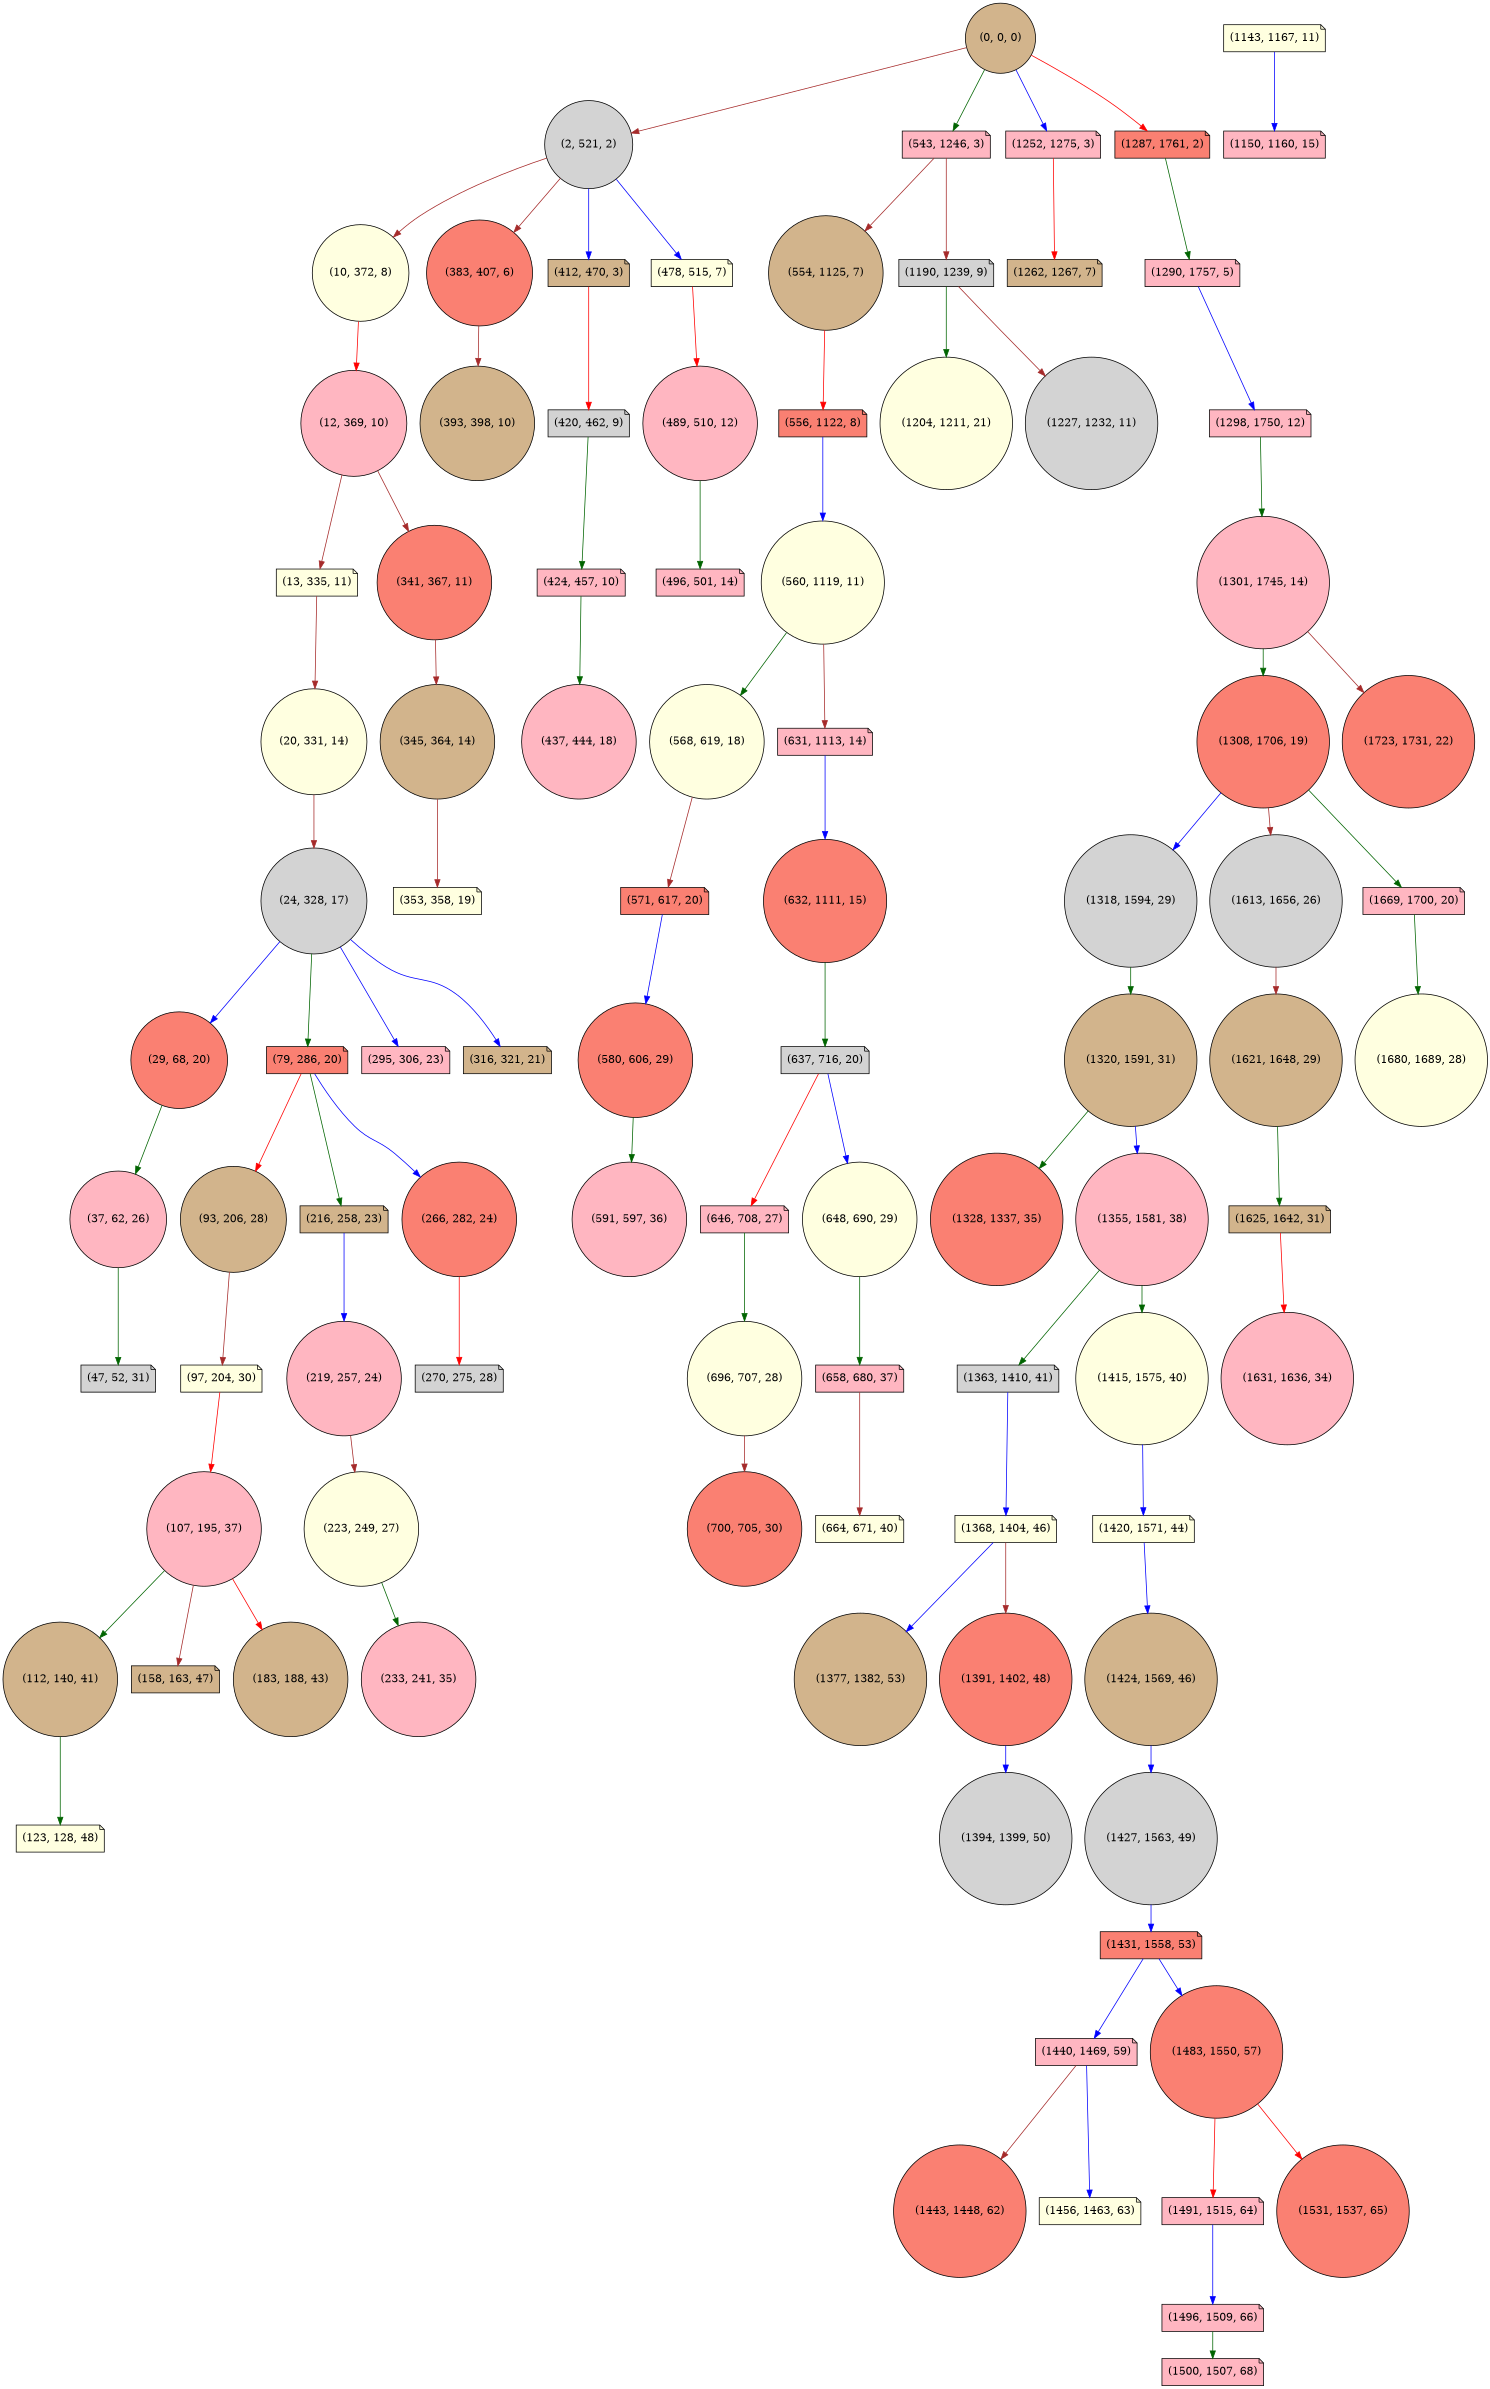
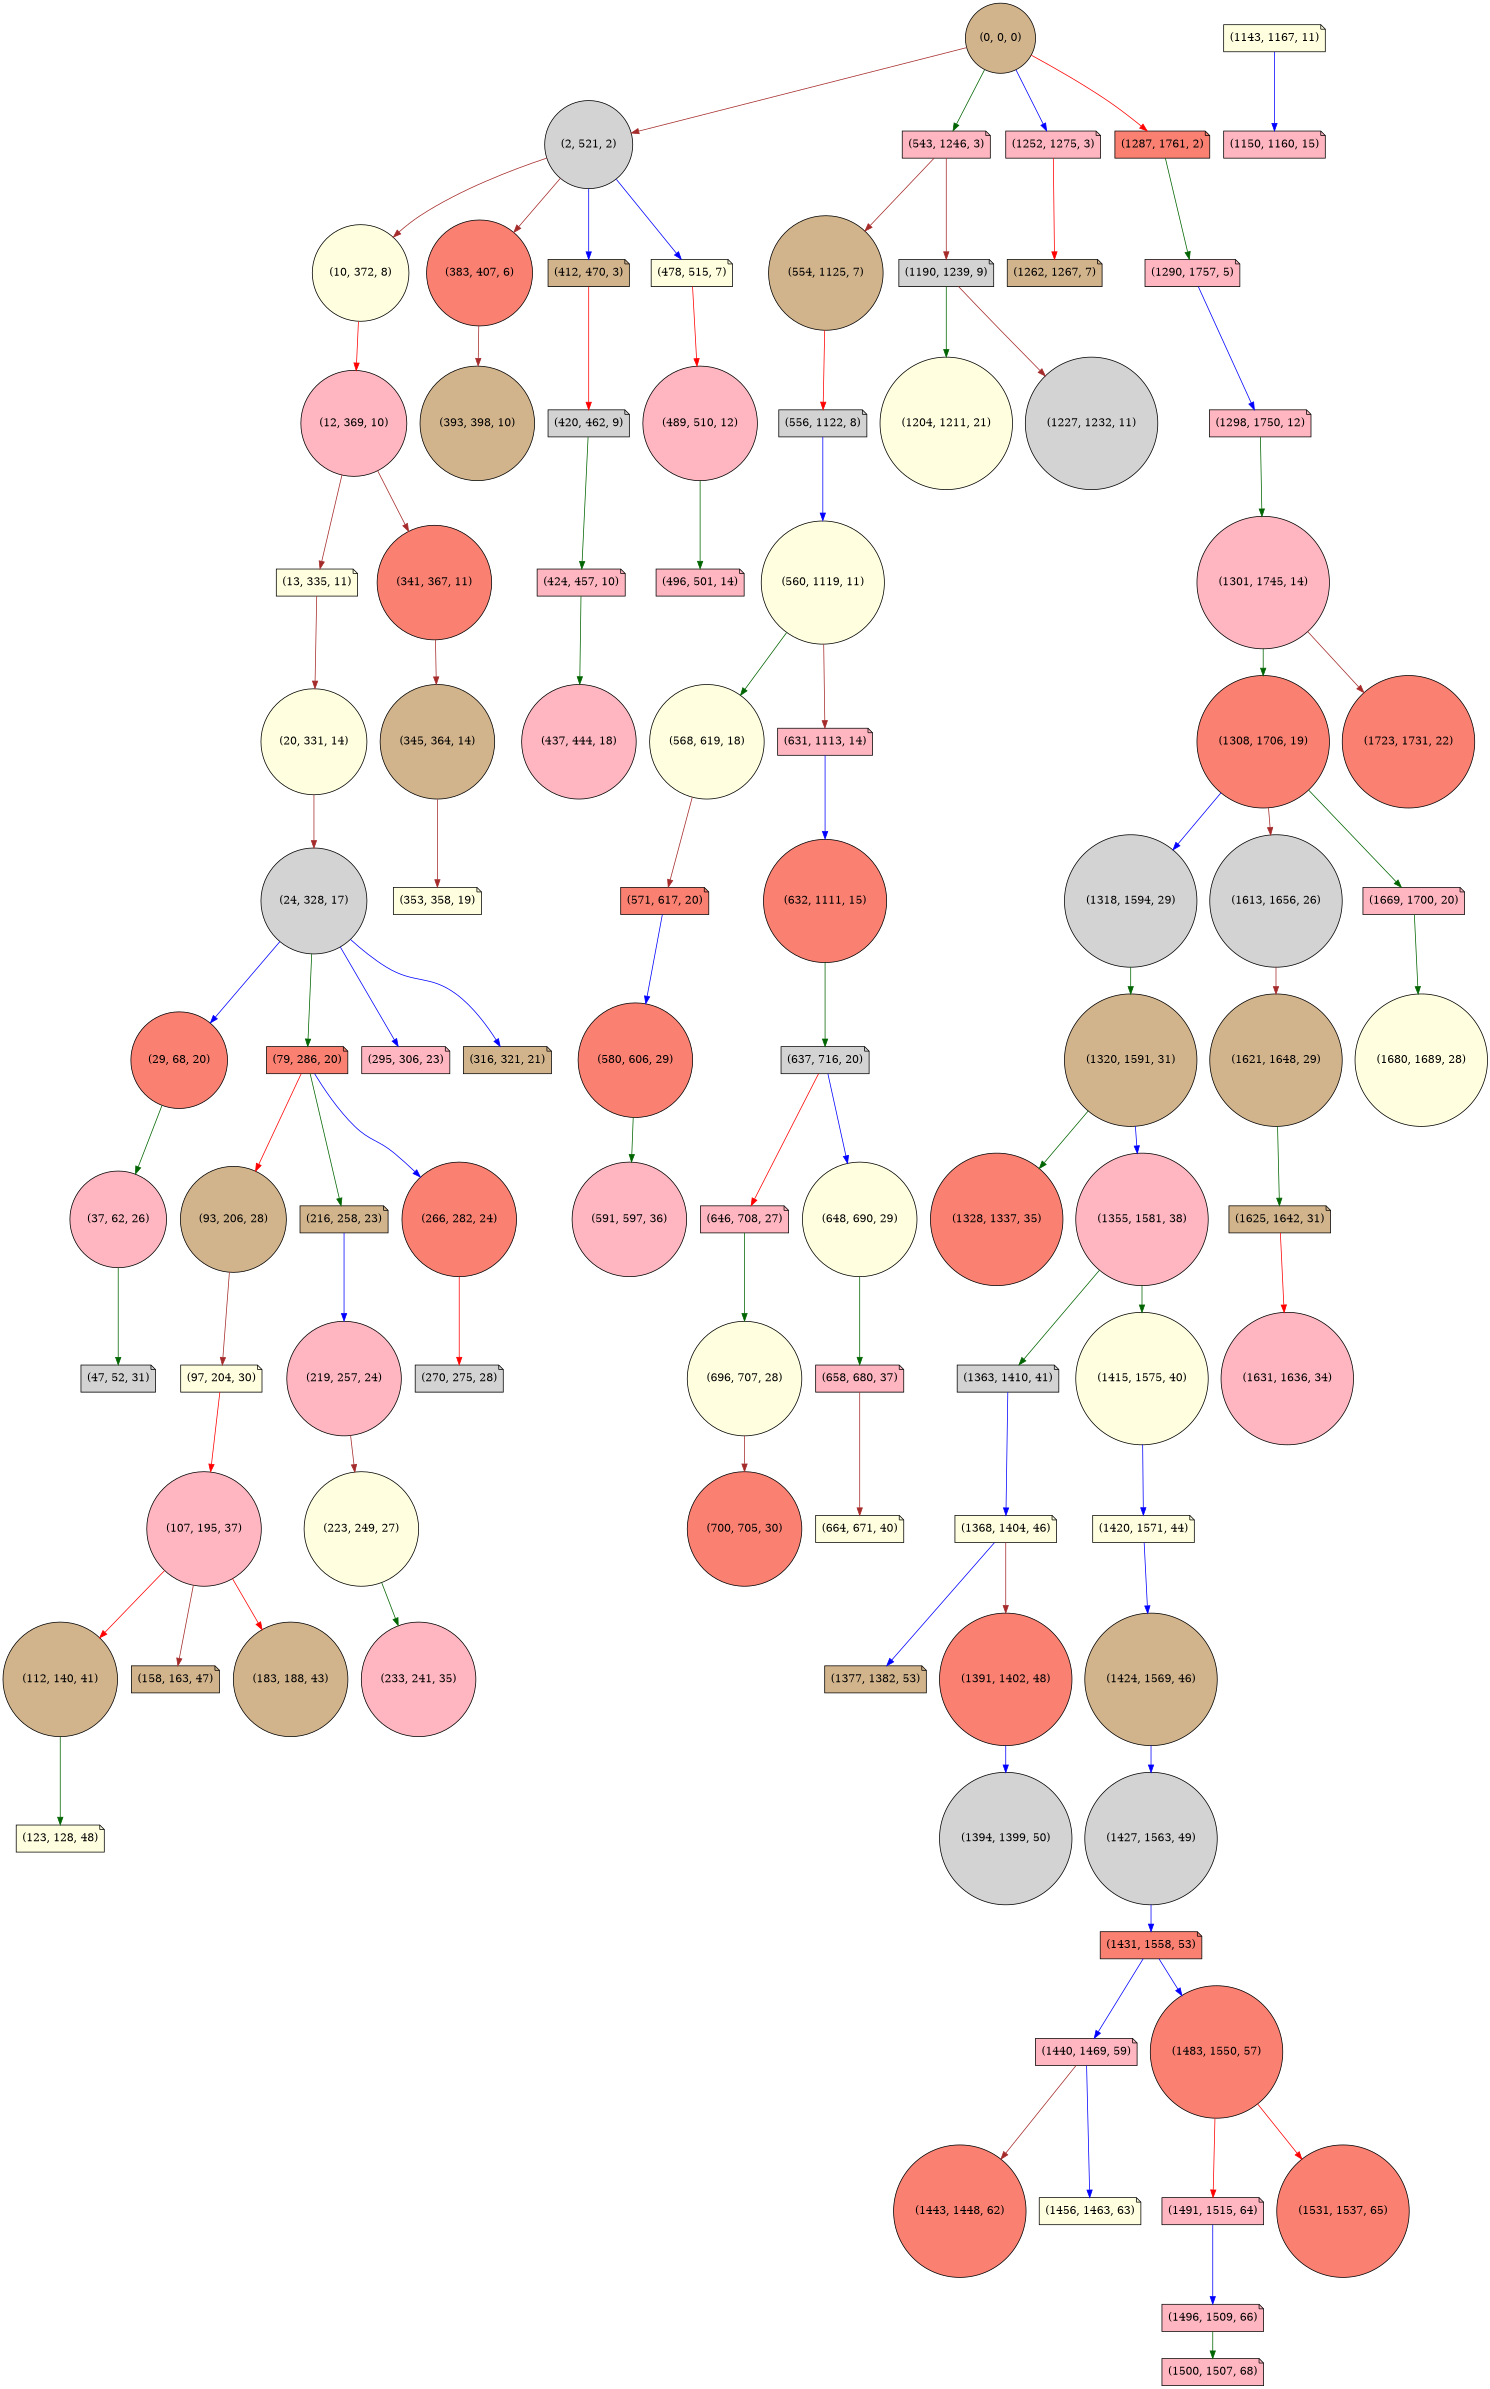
(823, 423) -> (823, 423)
(135, 1601) -> (135, 1601)
(860, 1679) -> (875, 1679)
